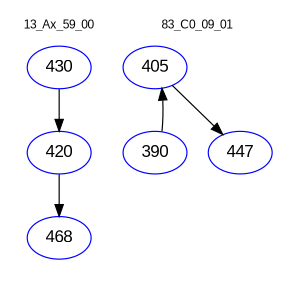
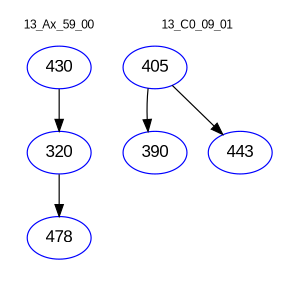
(198, 25) -> (198, 25)
(163, 116) -> (147, 104)
(59, 153) -> (59, 153)
(240, 153) -> (240, 153)
(59, 238) -> (59, 238)
